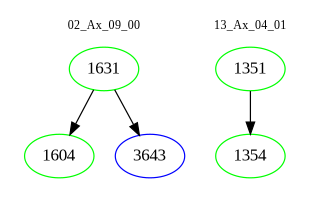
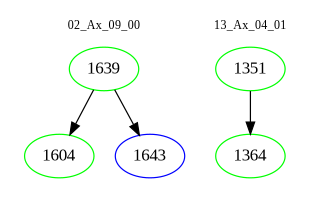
(104, 69) -> (104, 69)
(150, 156) -> (150, 156)
(250, 156) -> (250, 156)
